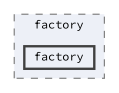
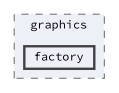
(59, 26) -> (59, 26)
